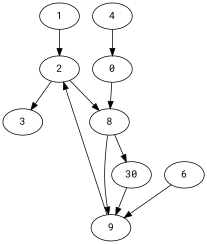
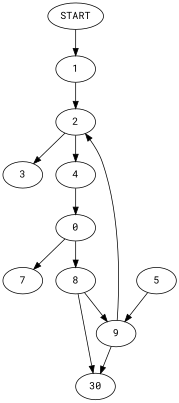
none -> (76, 16)
(82, 93) -> (76, 145)
(184, 175) -> (156, 281)
(123, 198) -> (107, 357)
none -> (23, 281)
